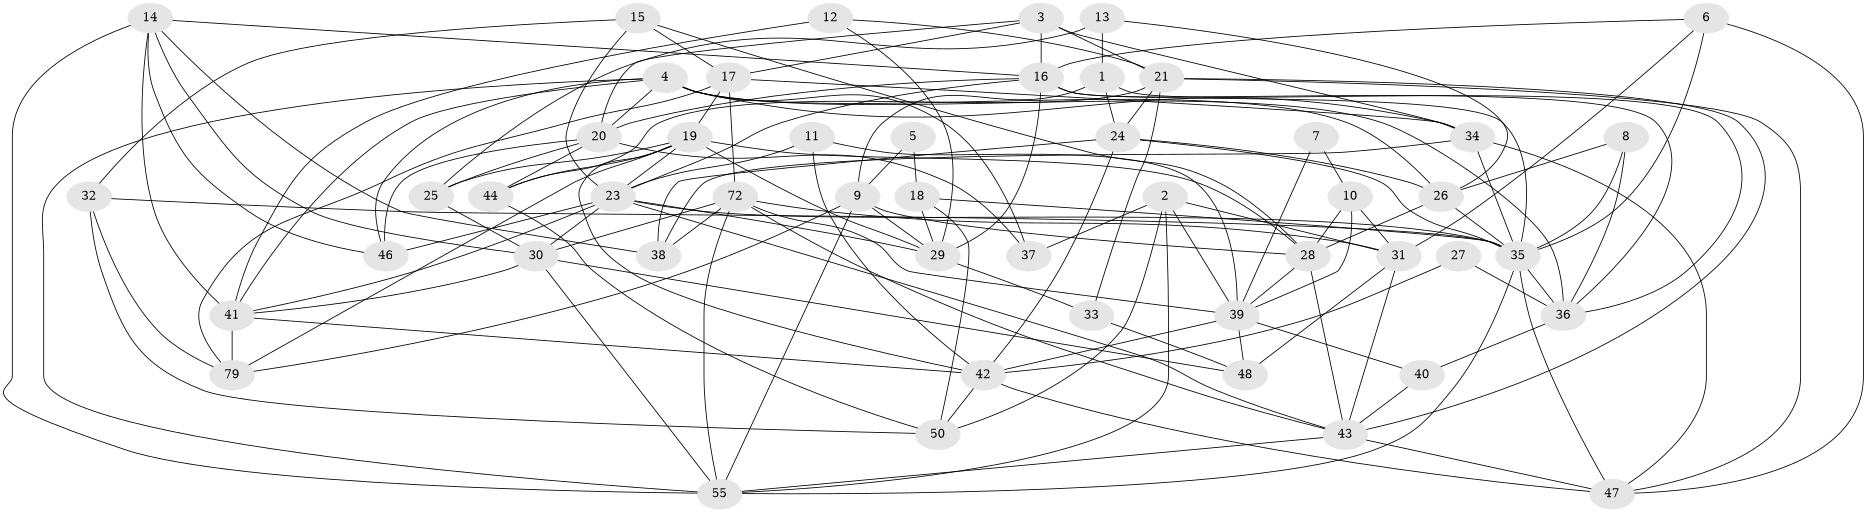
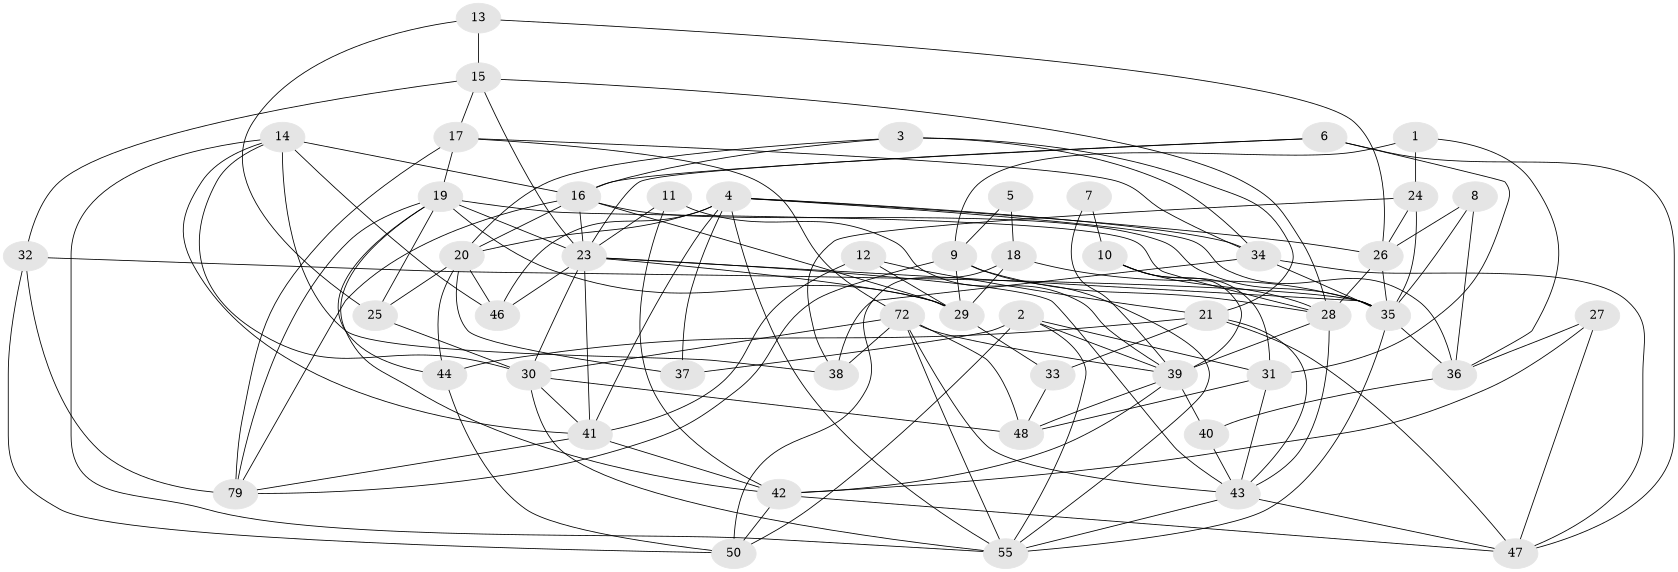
(1102, 48) -> (478, 48)
(865, 52) -> none
(1590, 104) -> (357, 290)
(1140, 107) -> none
(1652, 167) -> (932, 157)
(1068, 223) -> (987, 360)
(1063, 262) -> none
(1553, 379) -> (1557, 435)
